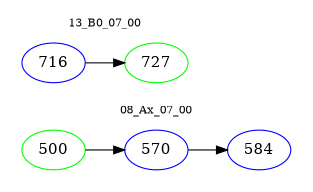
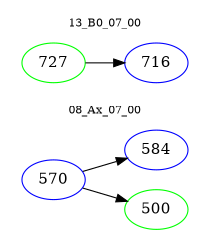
(99, 63) -> (99, 63)
(99, 150) -> (100, 193)
